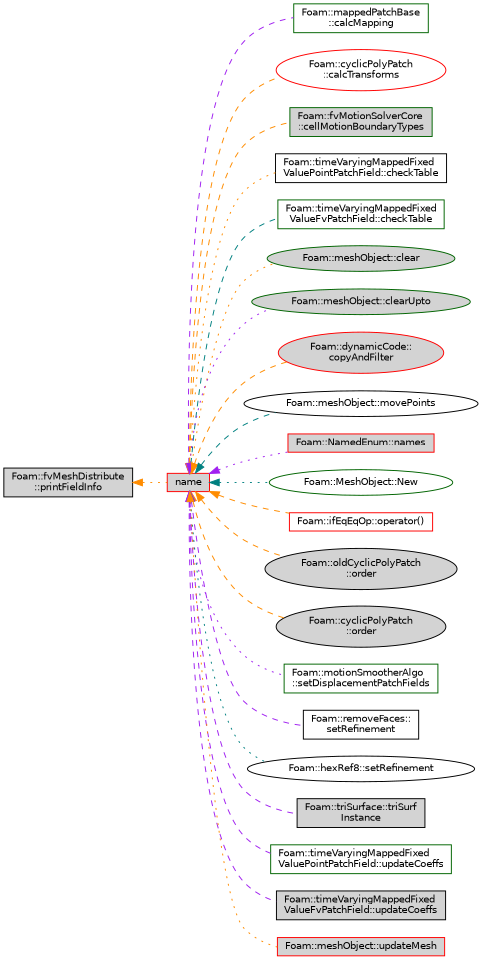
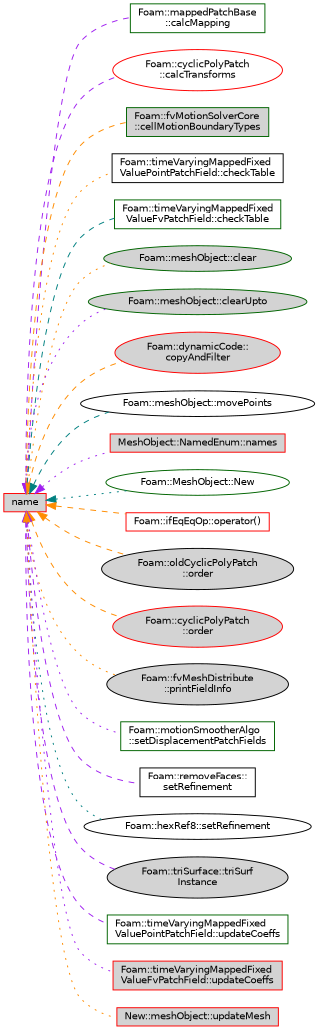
(201, 256) -> (36, 266)
(361, 443) -> (198, 443)
(68, 482) -> (198, 684)
(155, 482) -> (50, 612)
(361, 627) -> (198, 627)
(199, 715) -> (45, 758)
(361, 813) -> (198, 877)
(361, 905) -> (198, 976)
(361, 947) -> (198, 1017)
